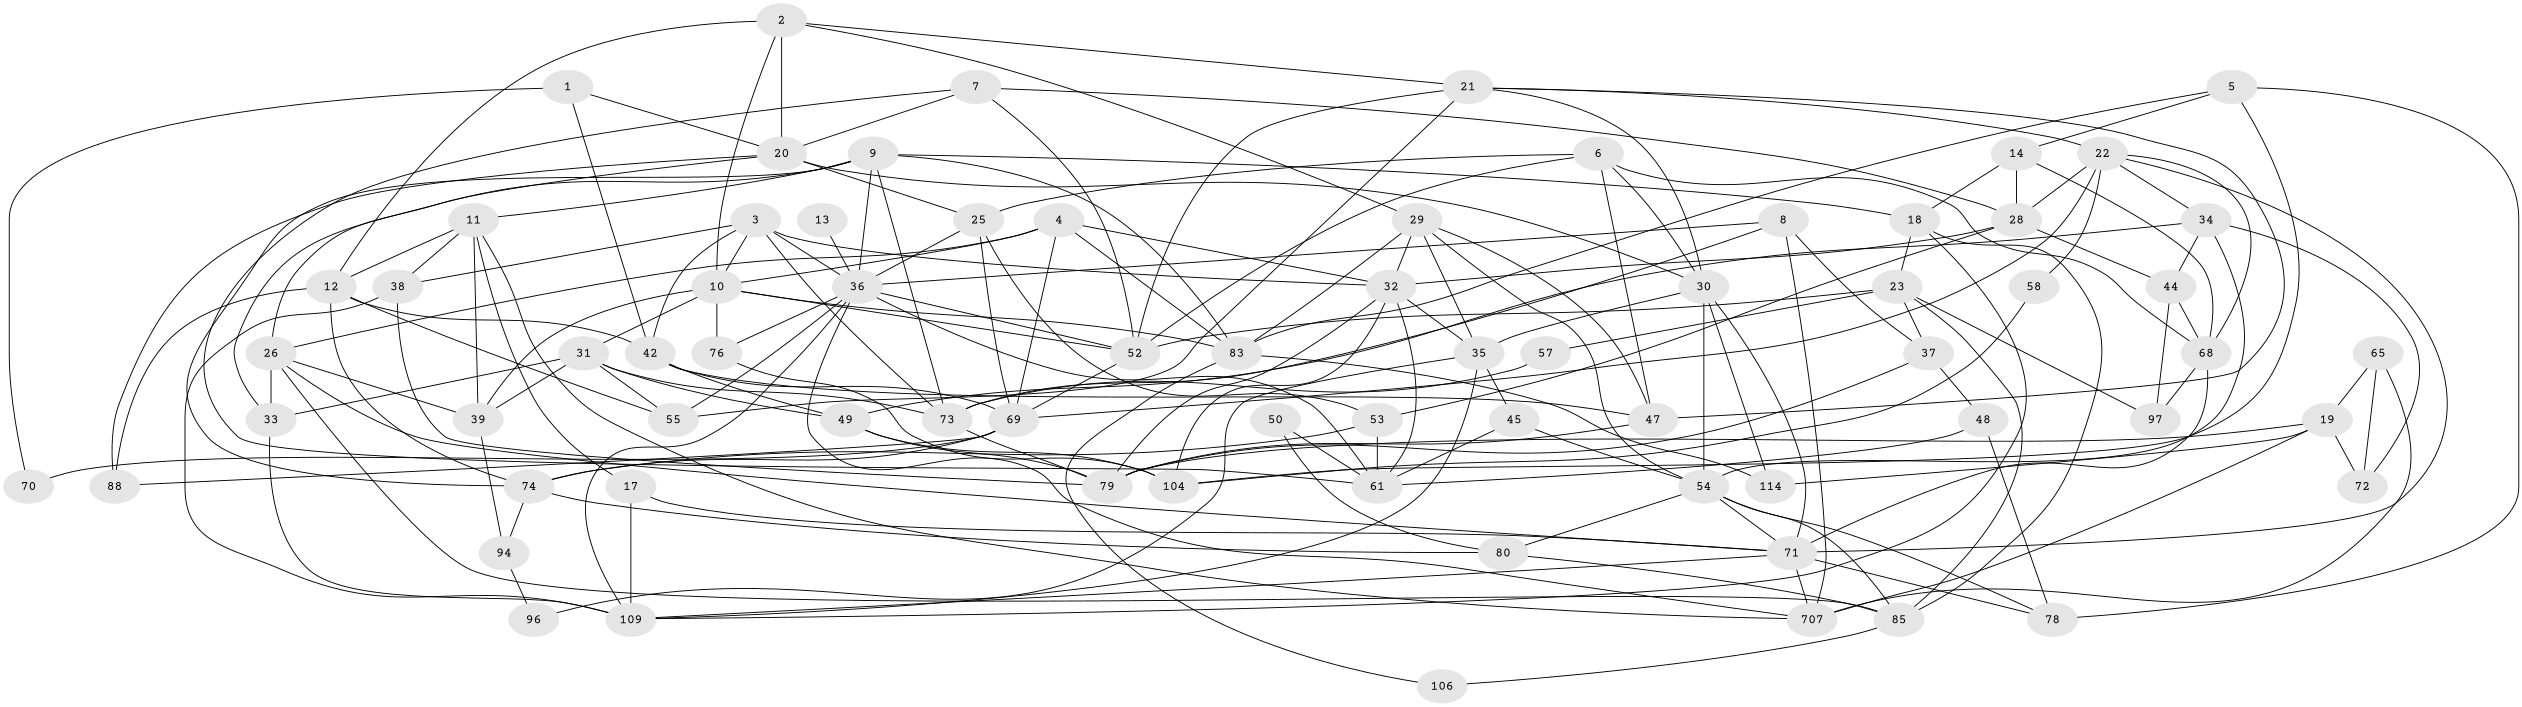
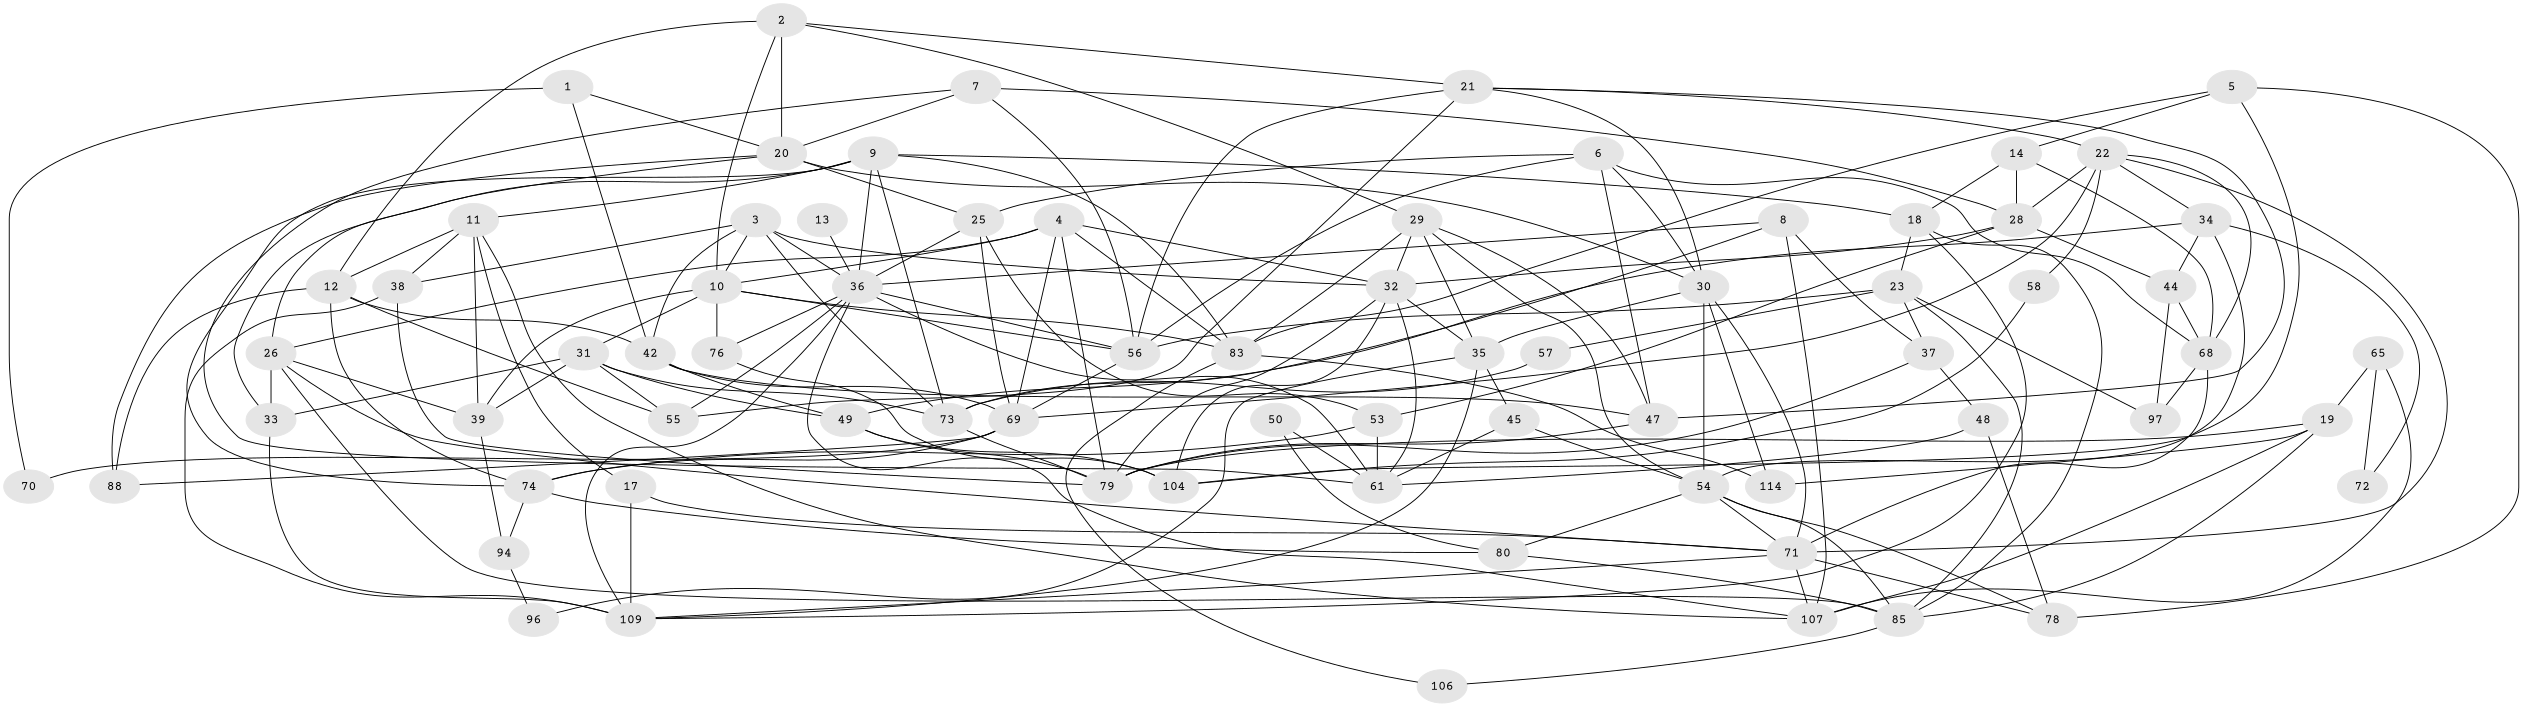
none -> (1077, 318)
(1135, 353) -> (1135, 353)
(2345, 453) -> (2135, 561)
(1812, 620) -> (1812, 620)
